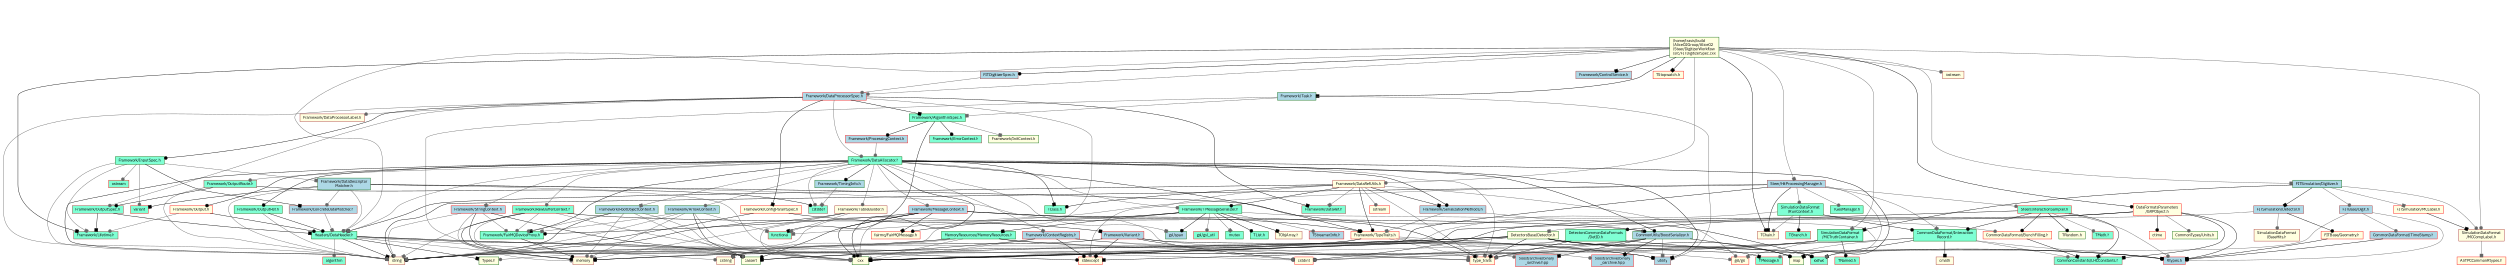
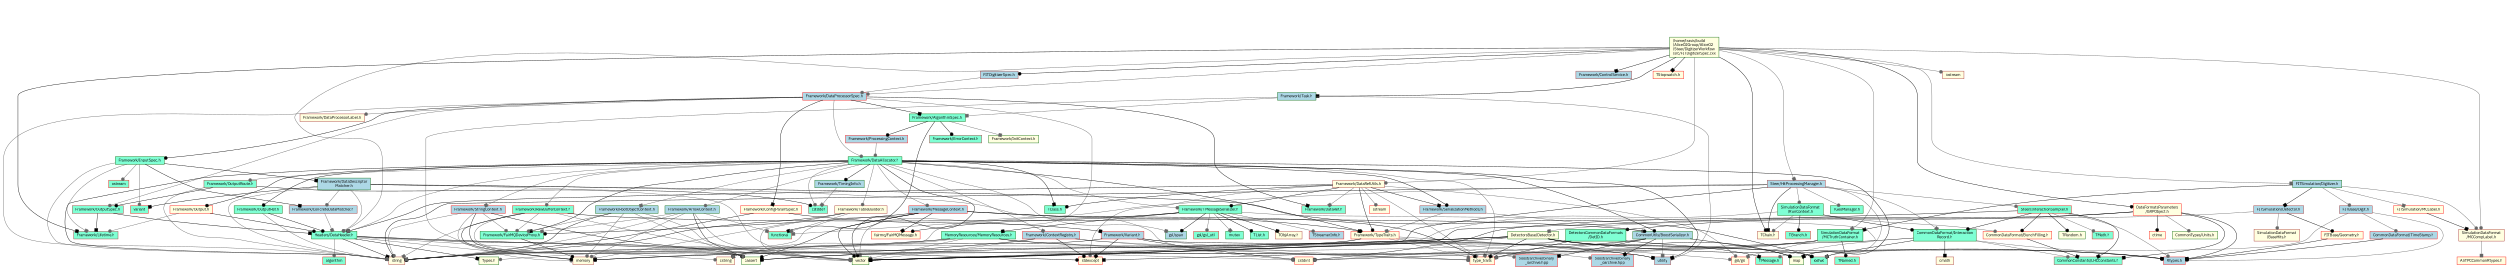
(239, 172) -> (239, 172)
(861, 261) -> (861, 261)
